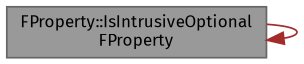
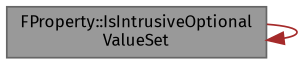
(137, 32) -> (137, 32)
